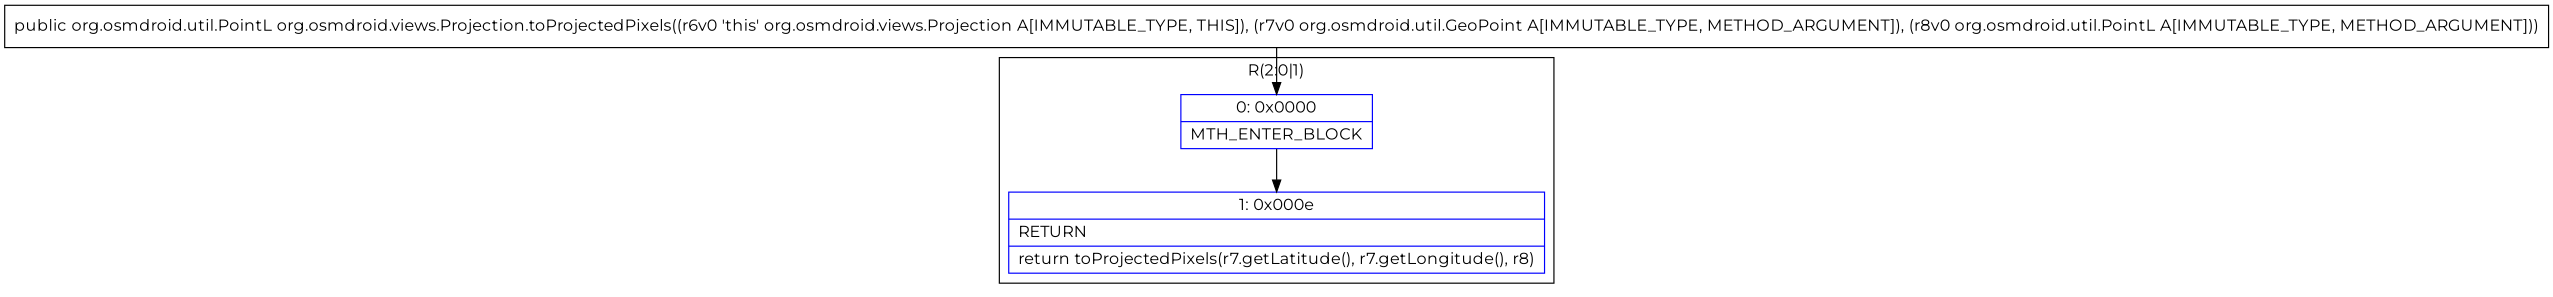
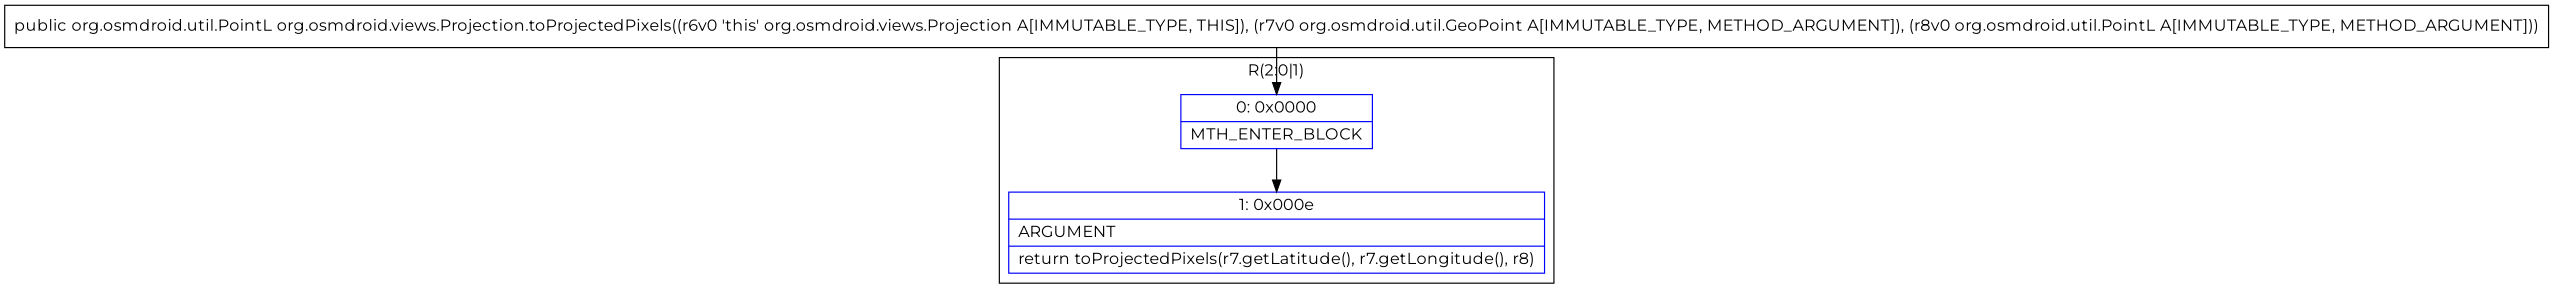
(1053, 232) -> (1067, 232)
